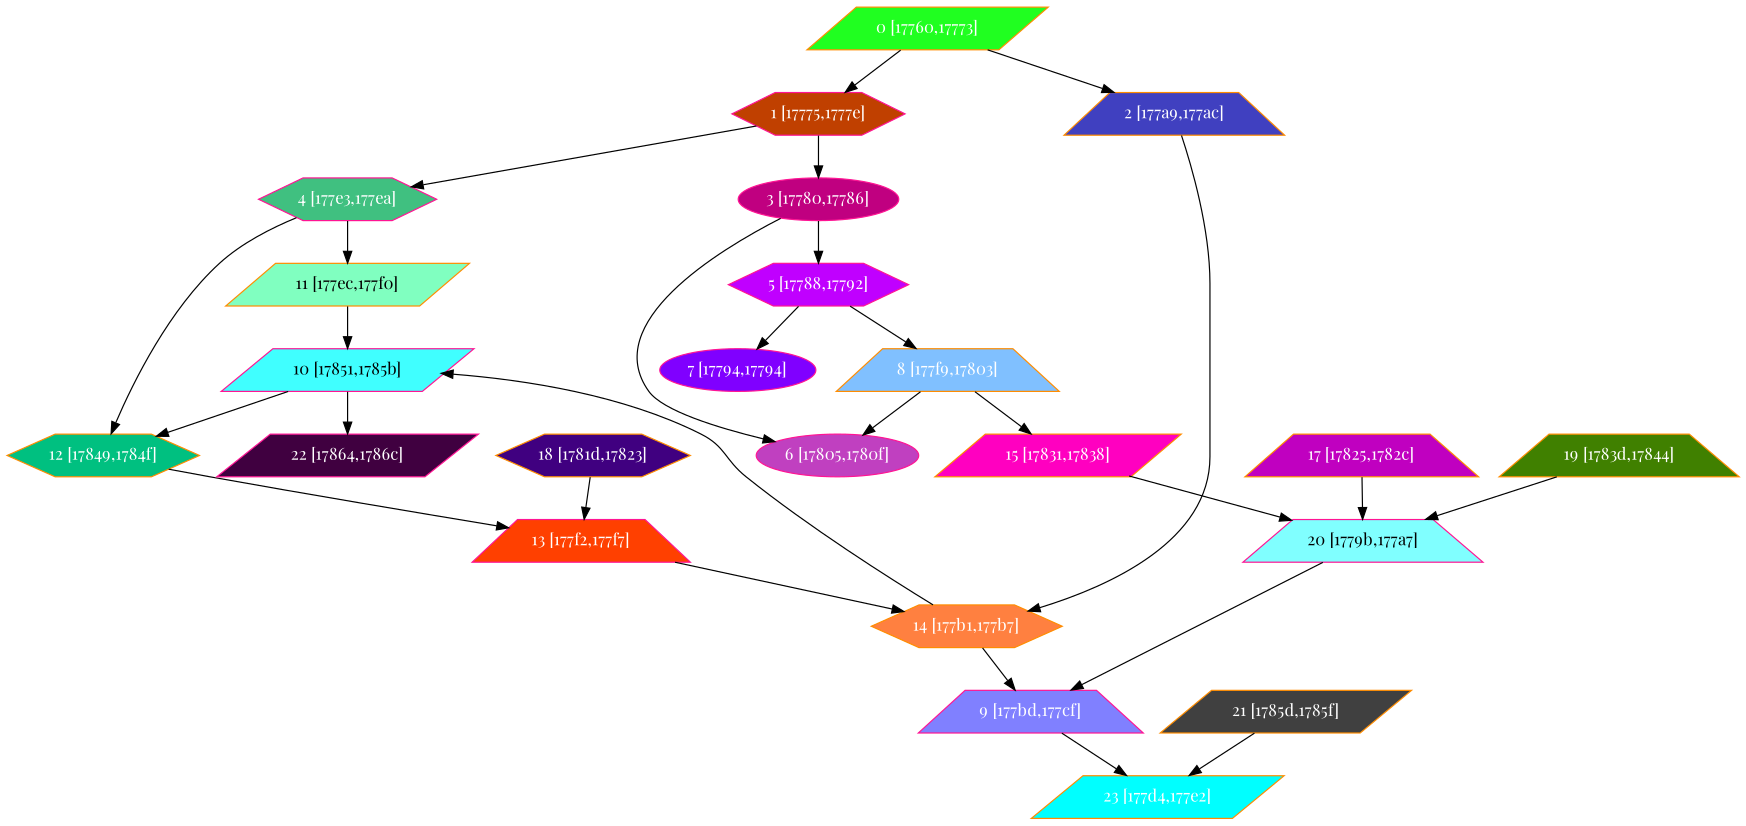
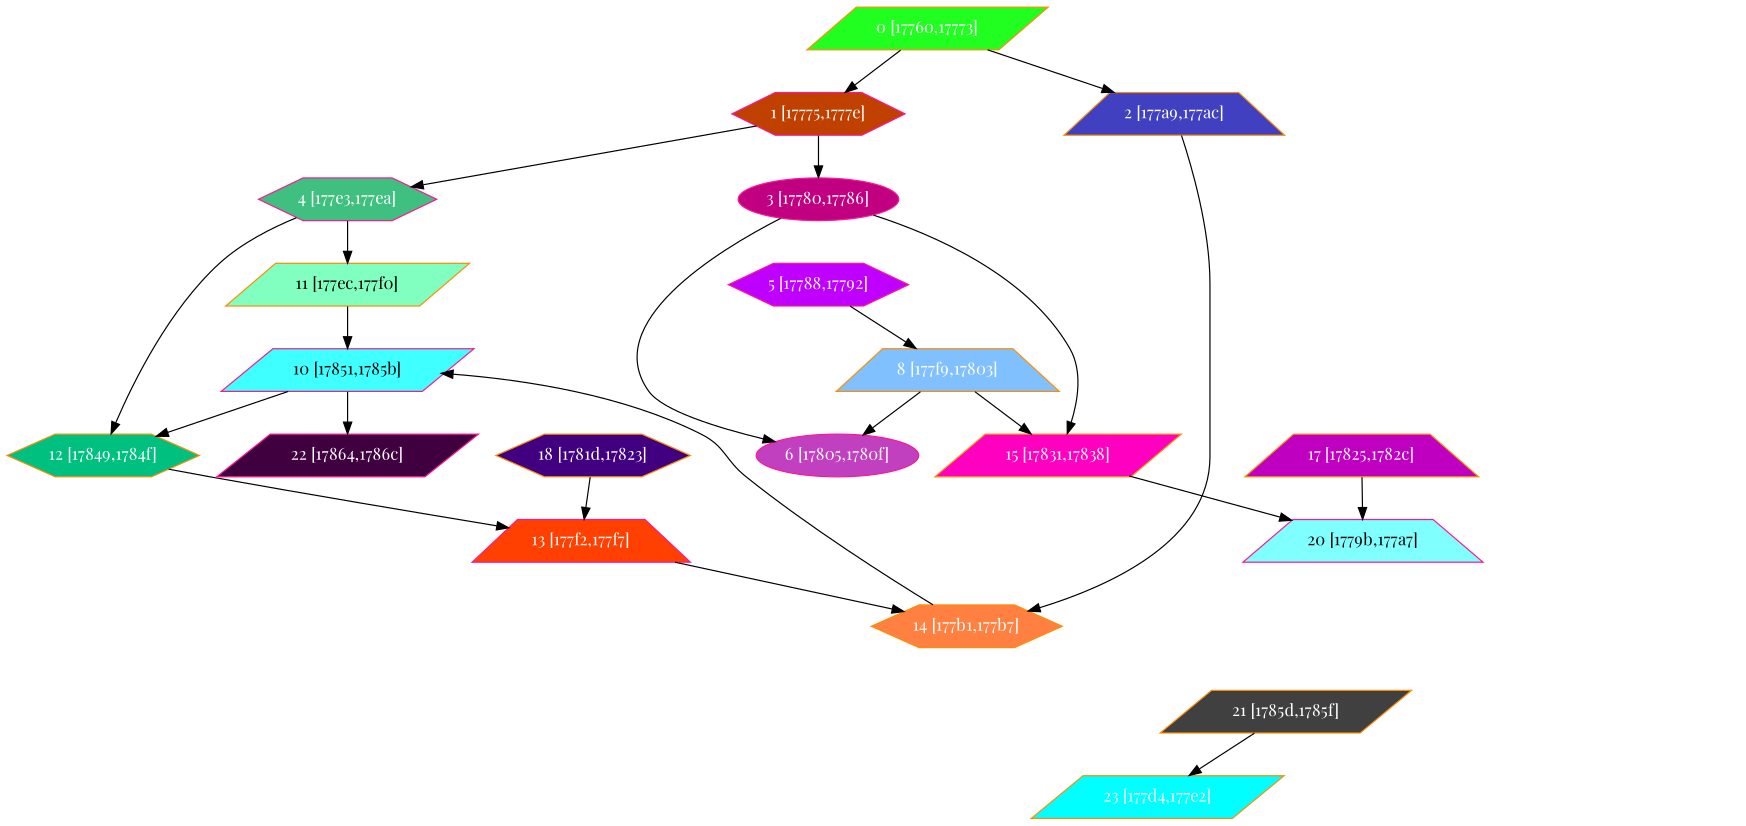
(818, 236) -> (1014, 287)
(738, 370) -> none
(1619, 455) -> none
(1031, 712) -> none
